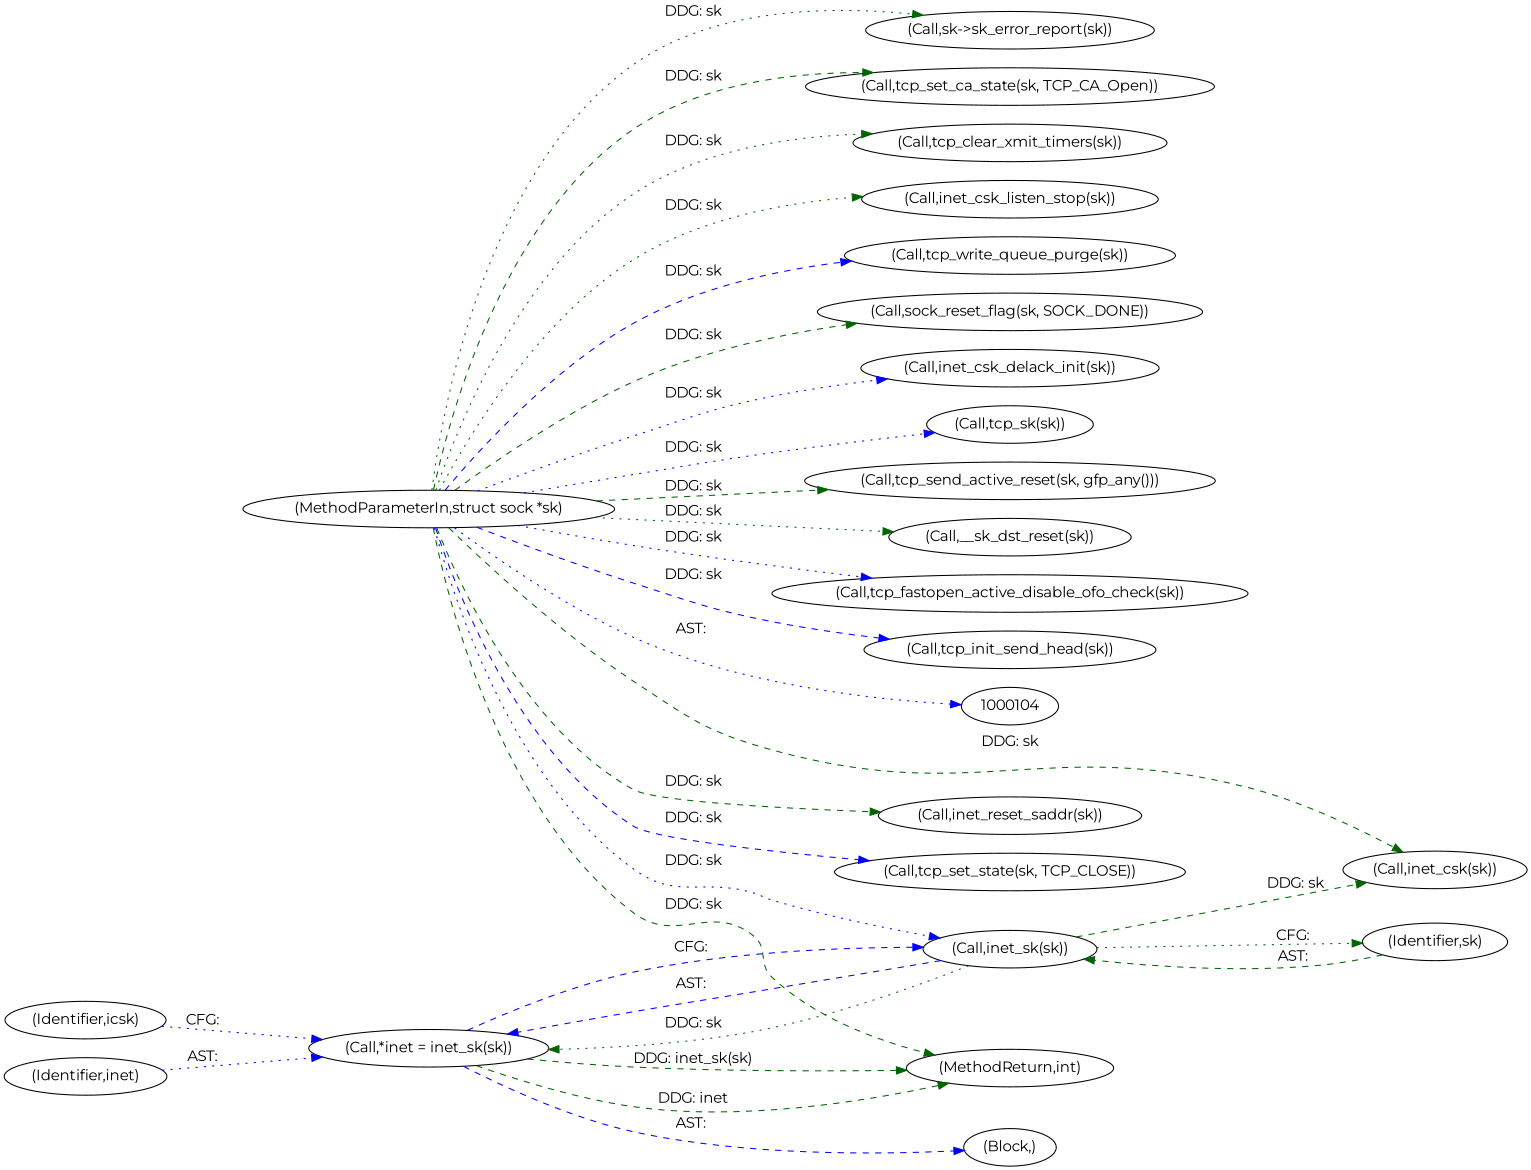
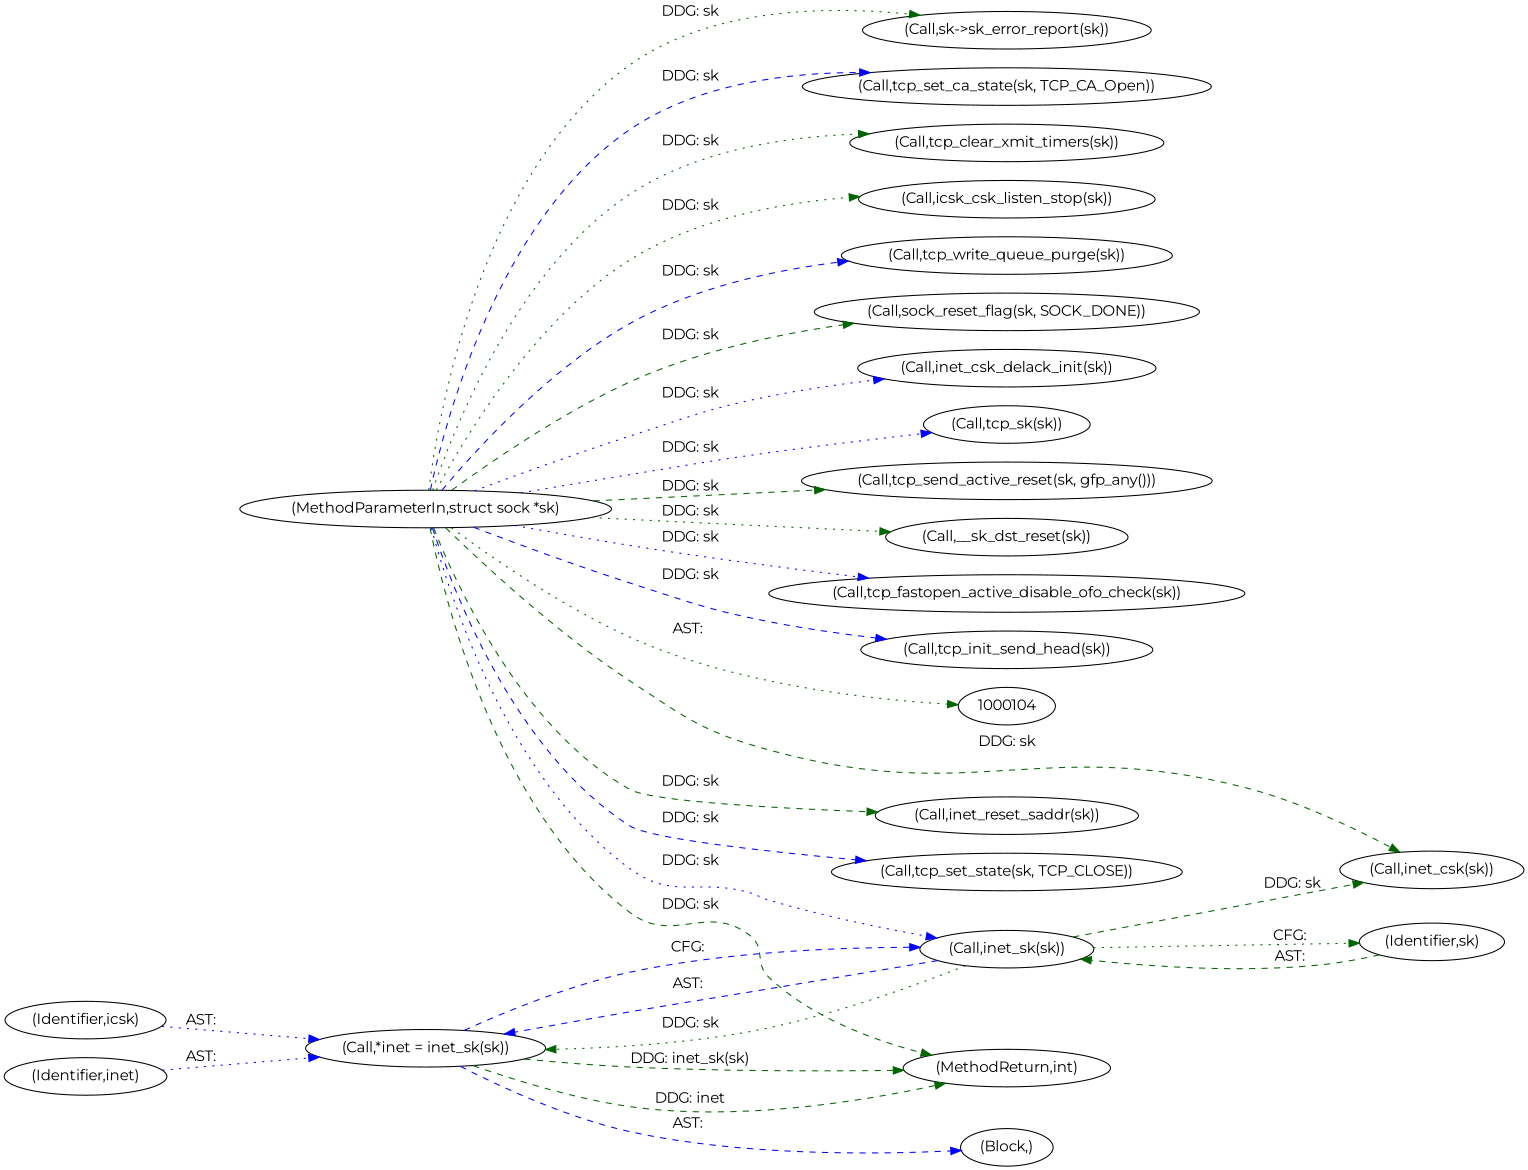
(567, 191) -> (564, 191)
(1010, 199) -> (1007, 199)
(687, 658) -> (684, 658)
(205, 1021) -> (203, 1021)
